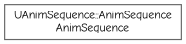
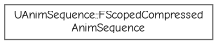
(93, 22) -> (109, 22)
